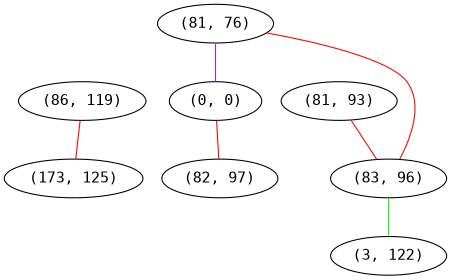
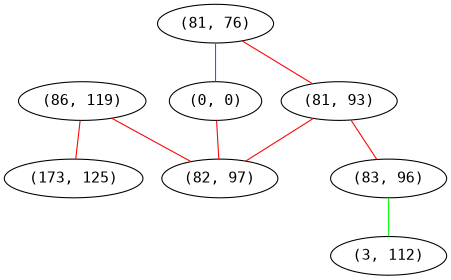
(379, 63) -> (277, 62)
none -> (151, 140)
none -> (279, 140)
(389, 256) -> (389, 256)
